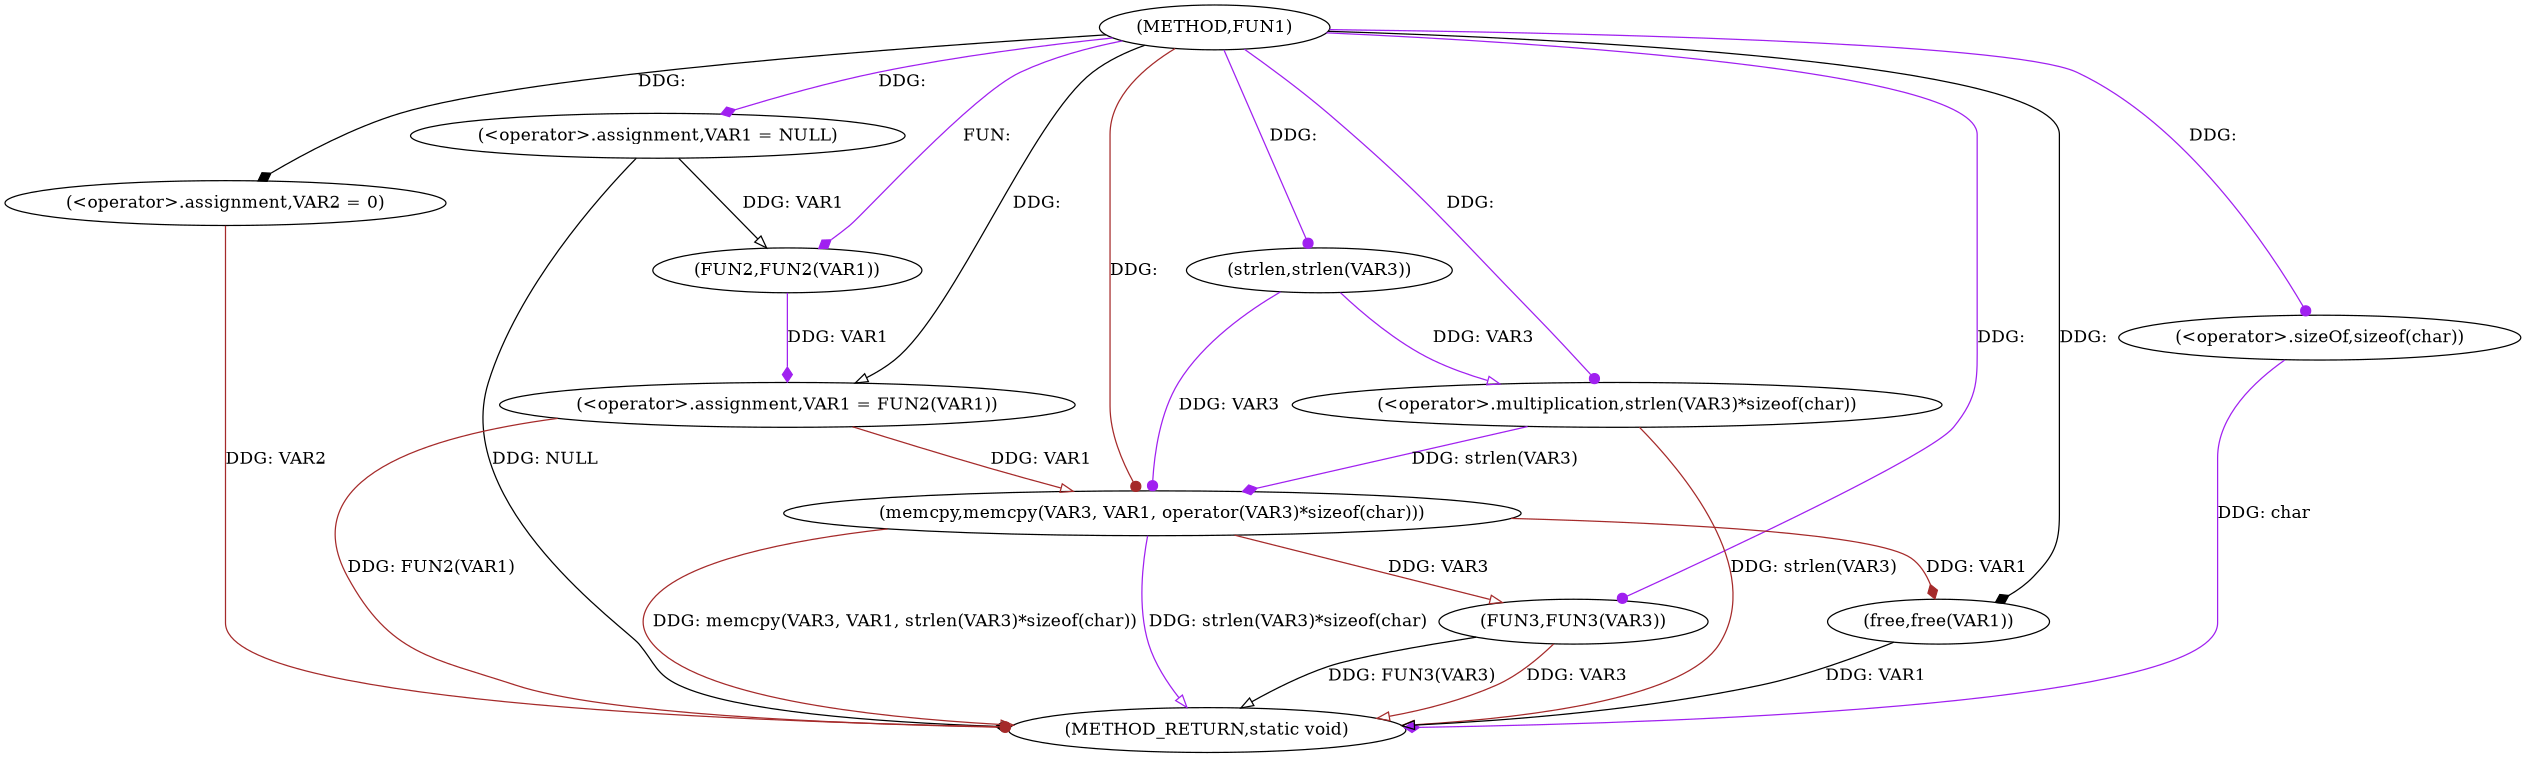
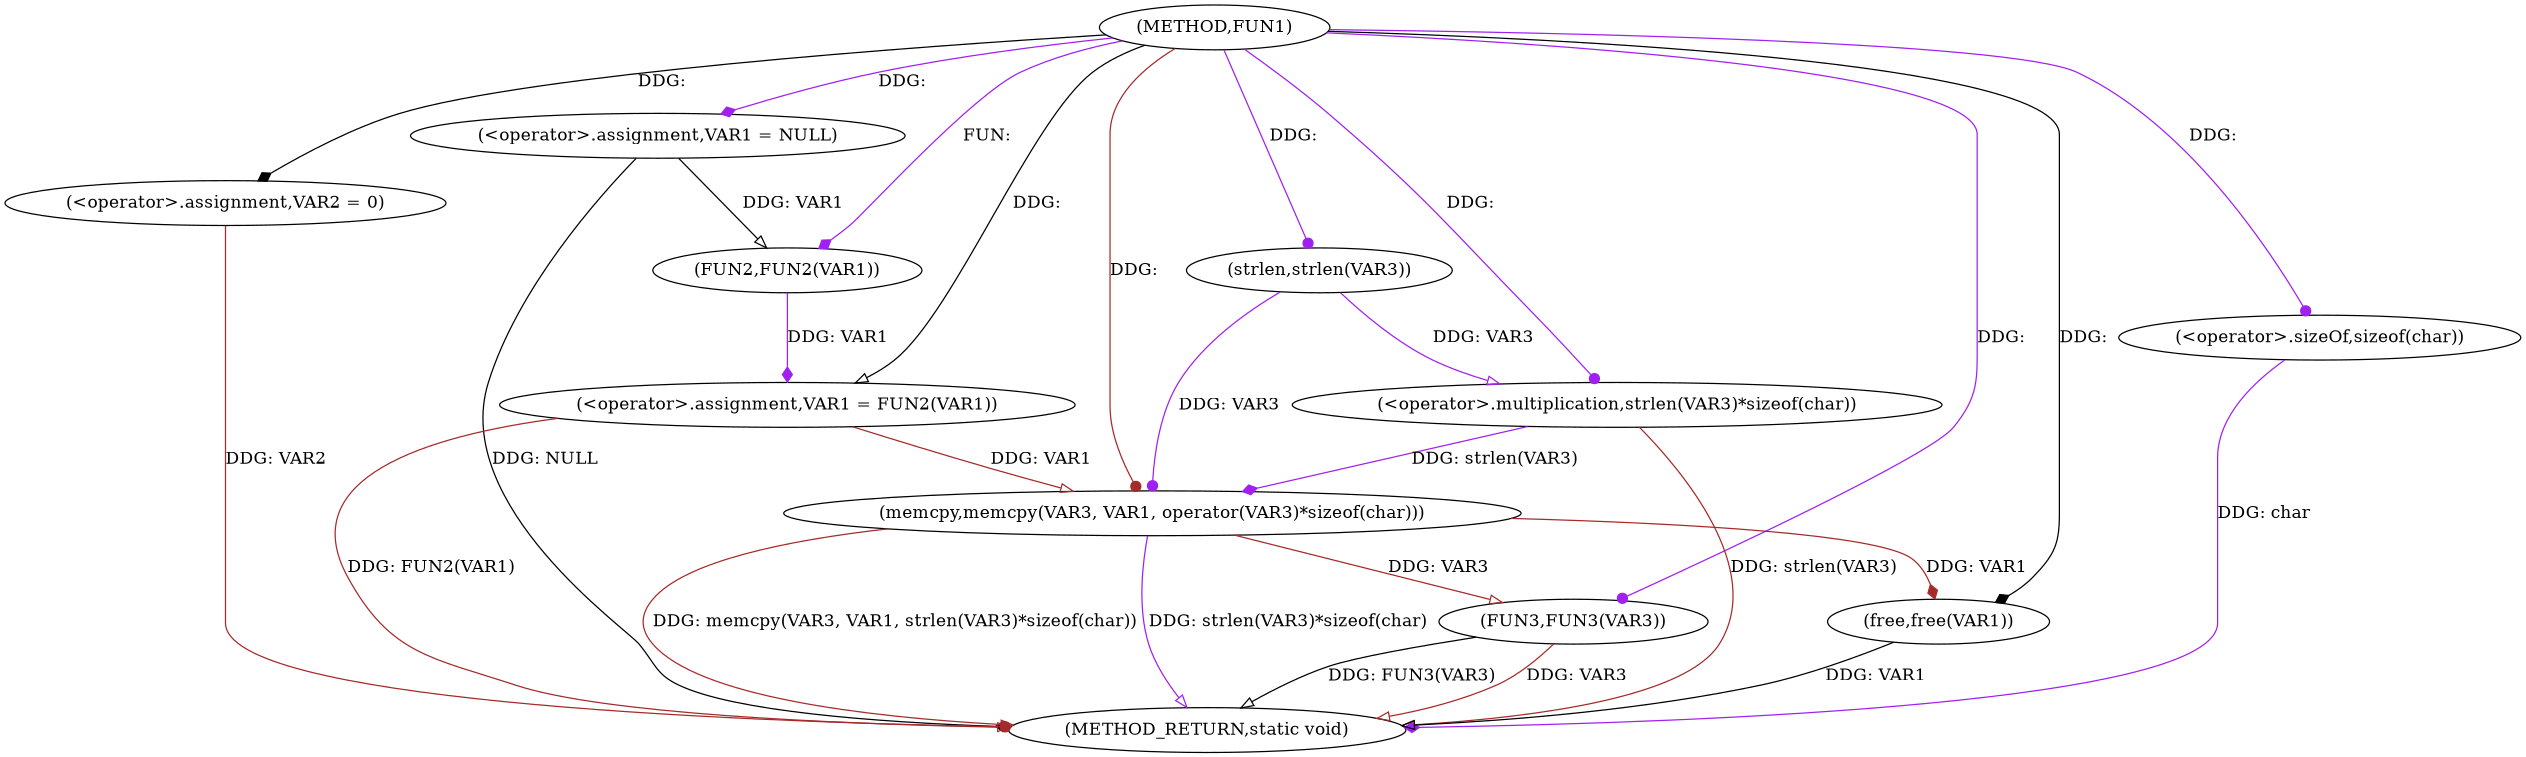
(499, 680) -> (499, 680)
